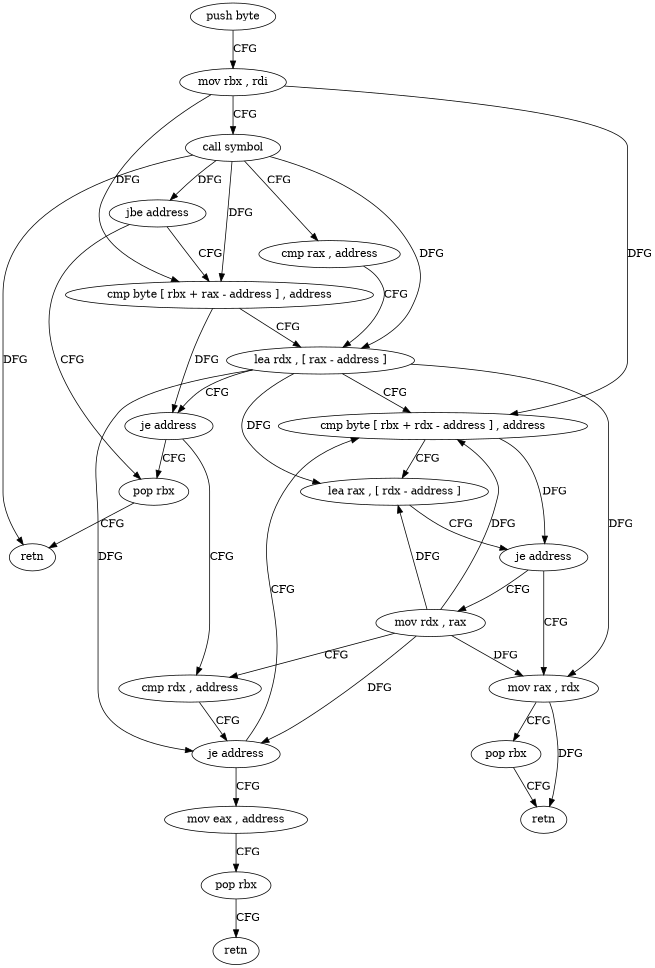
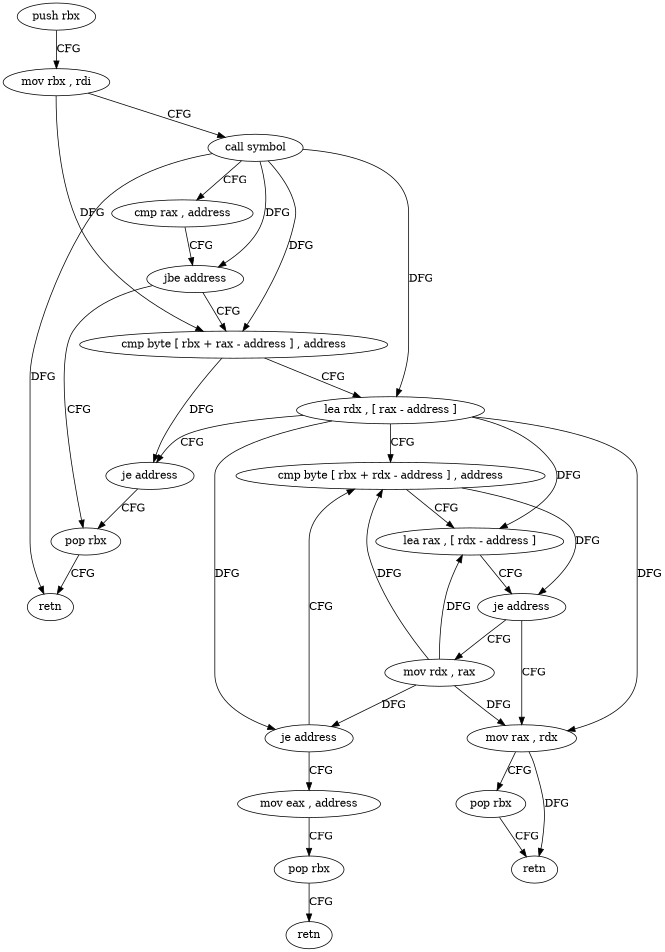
(233, 17) -> (56, 17)
(623, 142) -> none
(381, 306) -> (188, 242)
(190, 689) -> none
